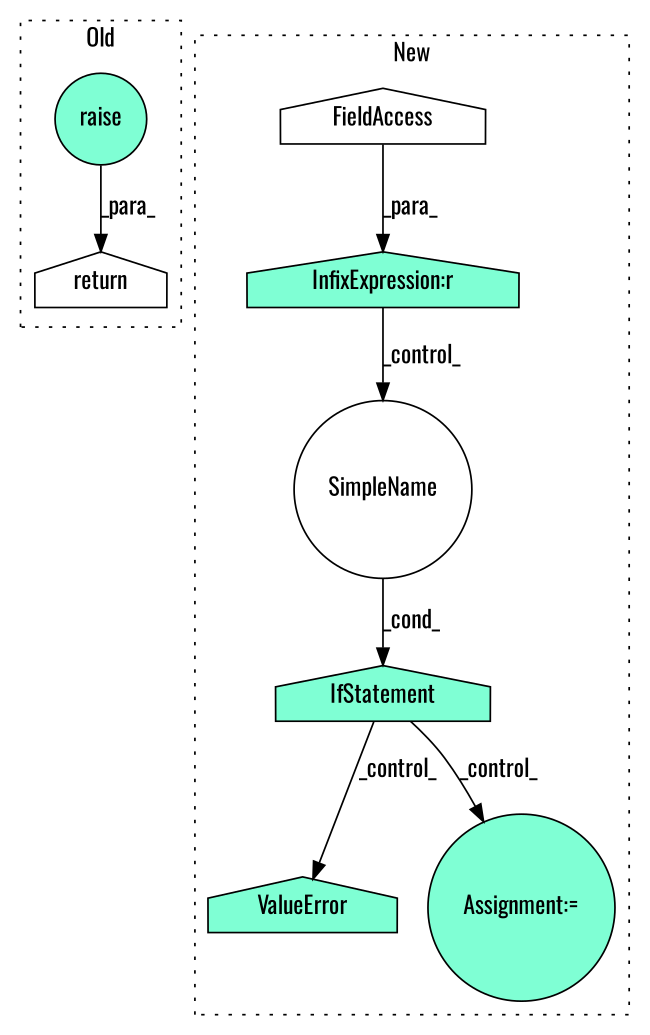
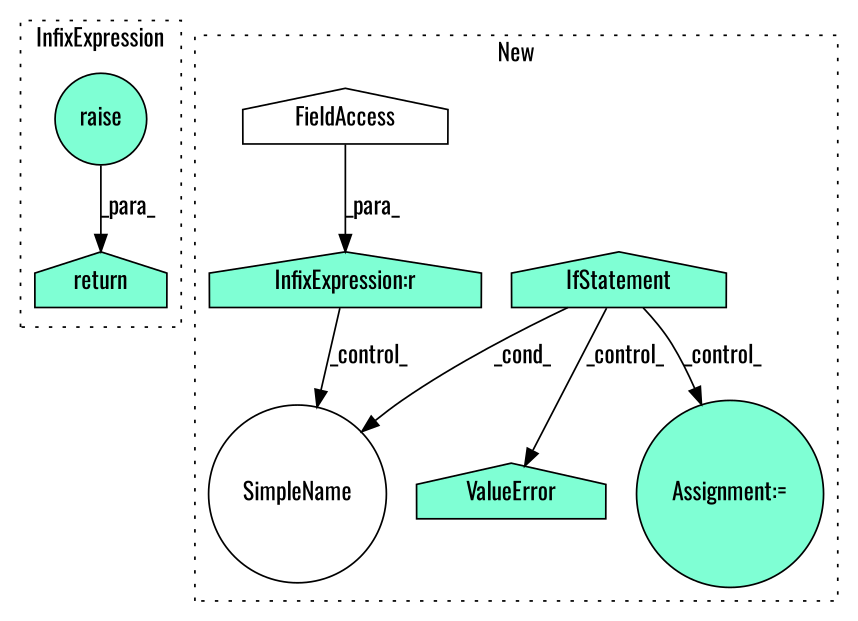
(101, 40) -> (101, 40)
(101, 283) -> (101, 283)
(383, 613) -> (469, 359)
